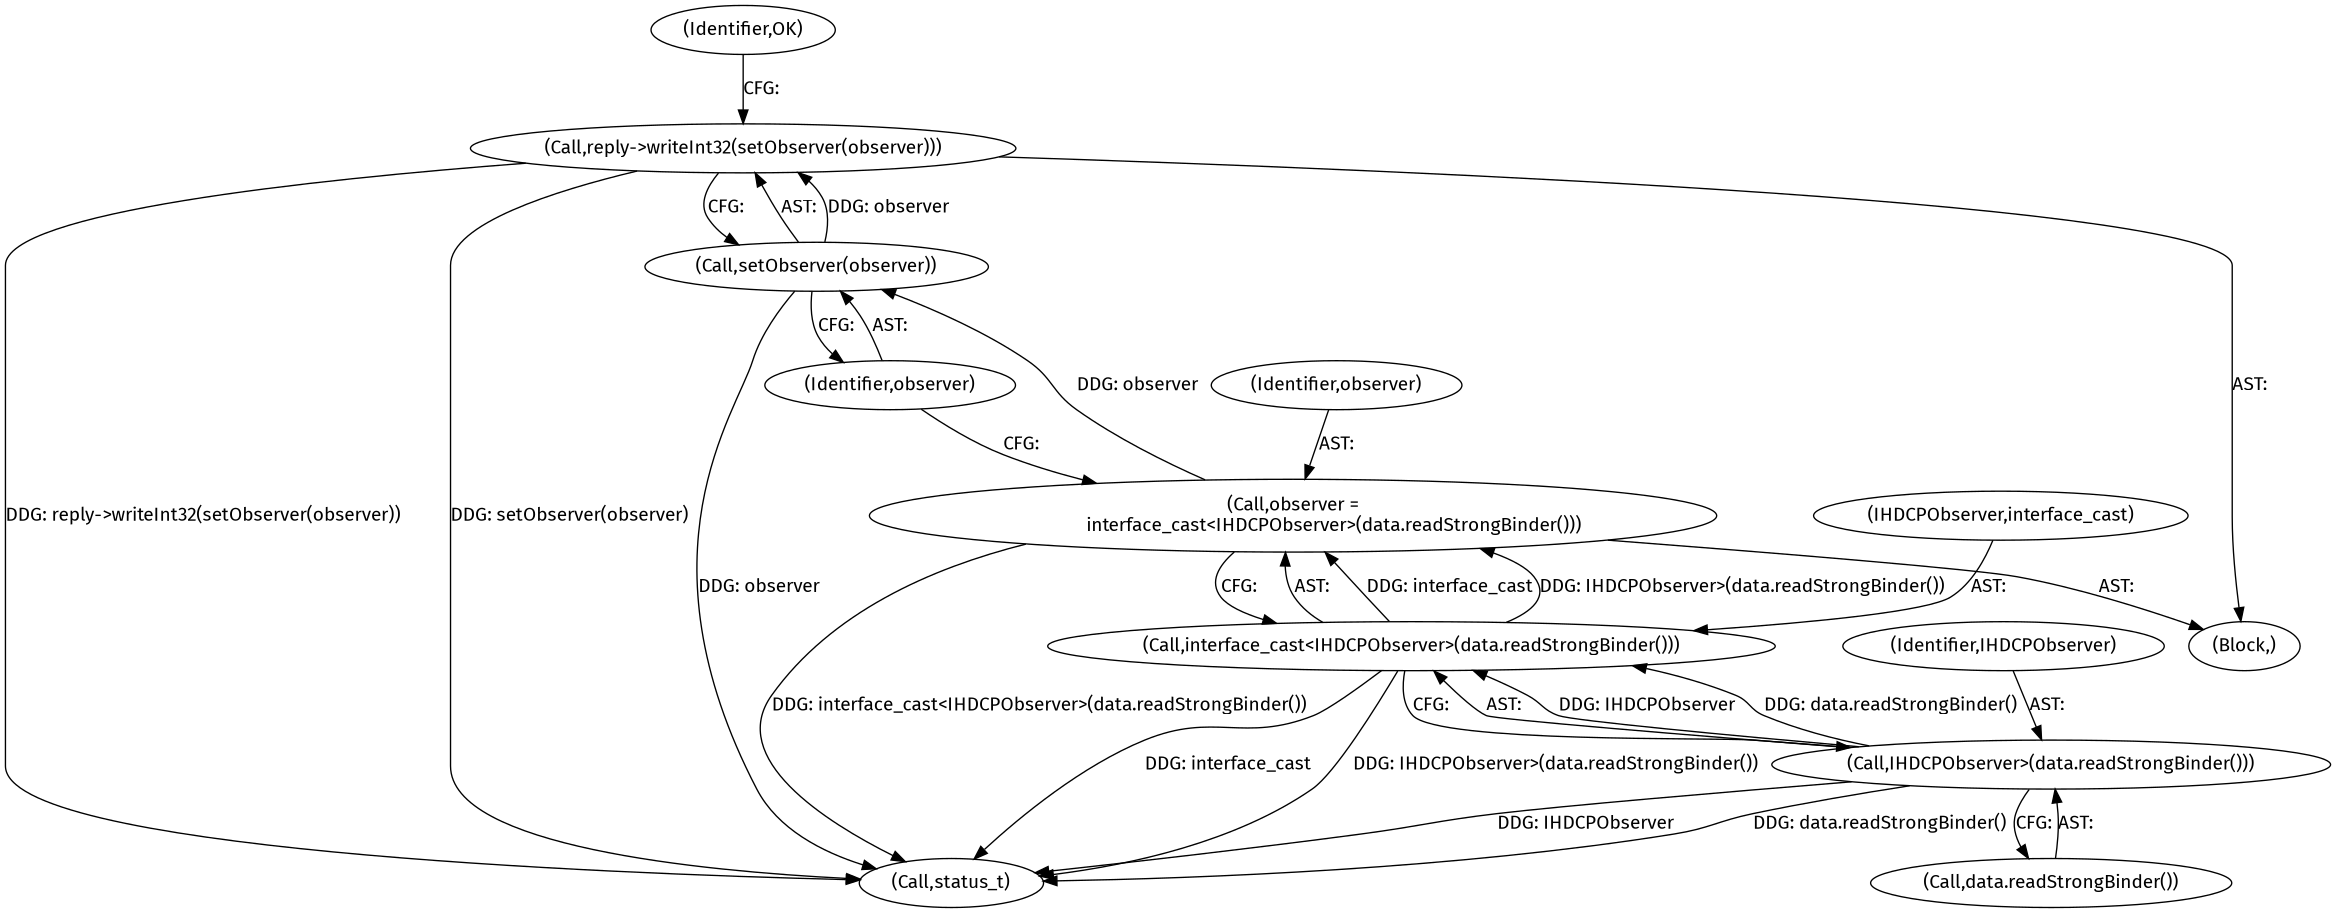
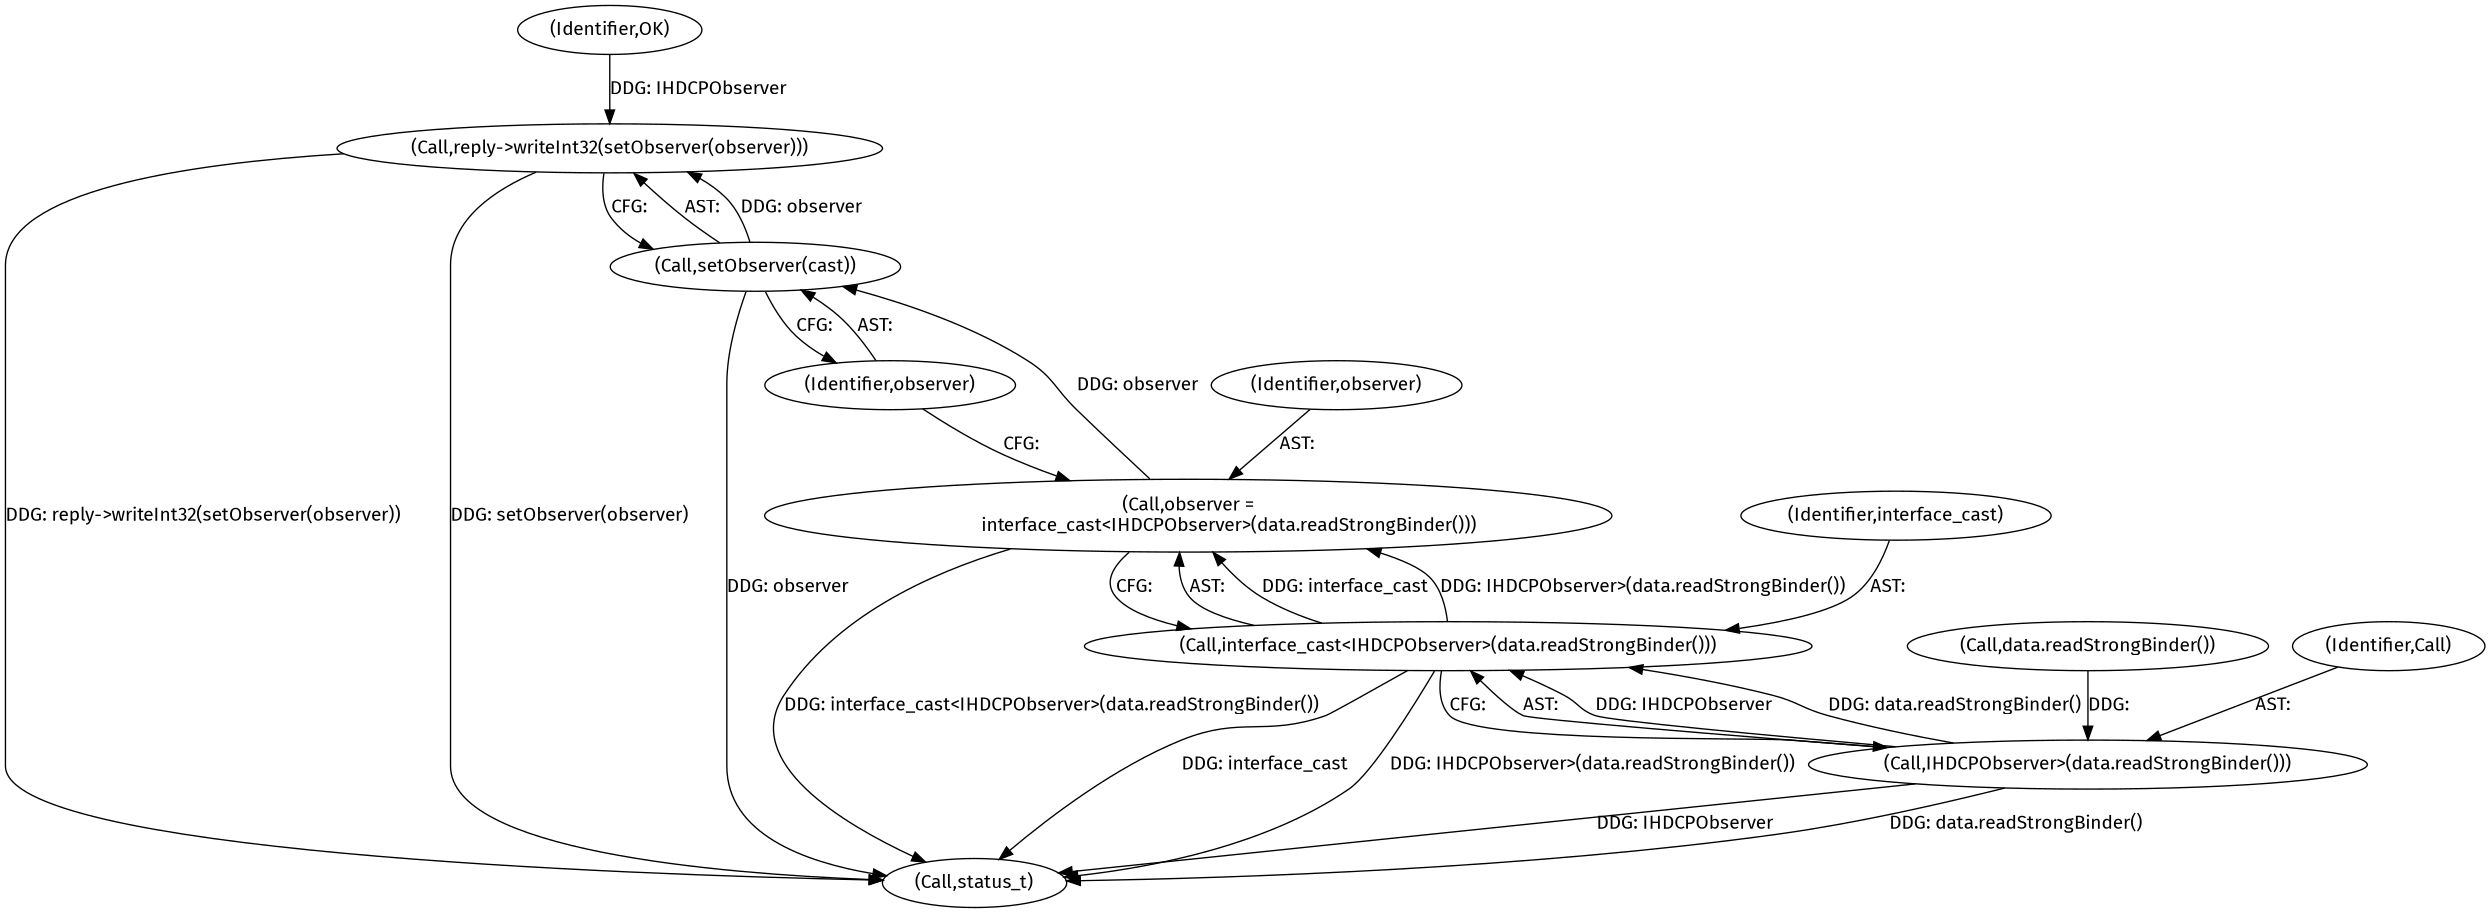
(764, 89) -> (698, 89)
(817, 267) -> (755, 267)
(2001, 516) -> (1896, 516)
(2004, 646) -> (2389, 646)
(2244, 646) -> none
(2015, 817) -> none
(2078, 824) -> (2111, 705)
